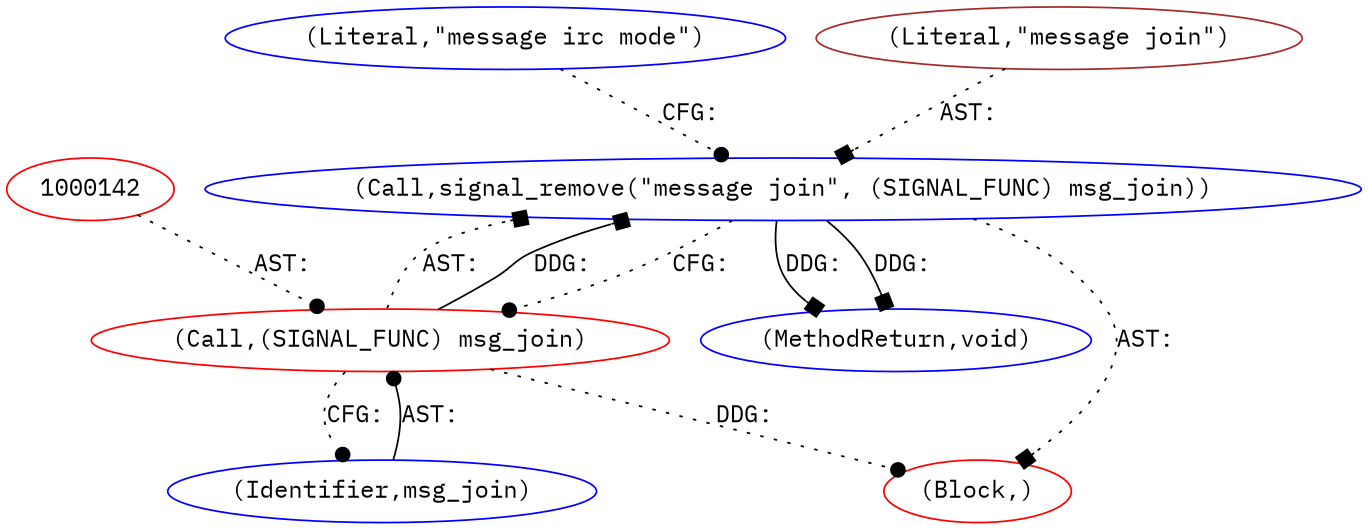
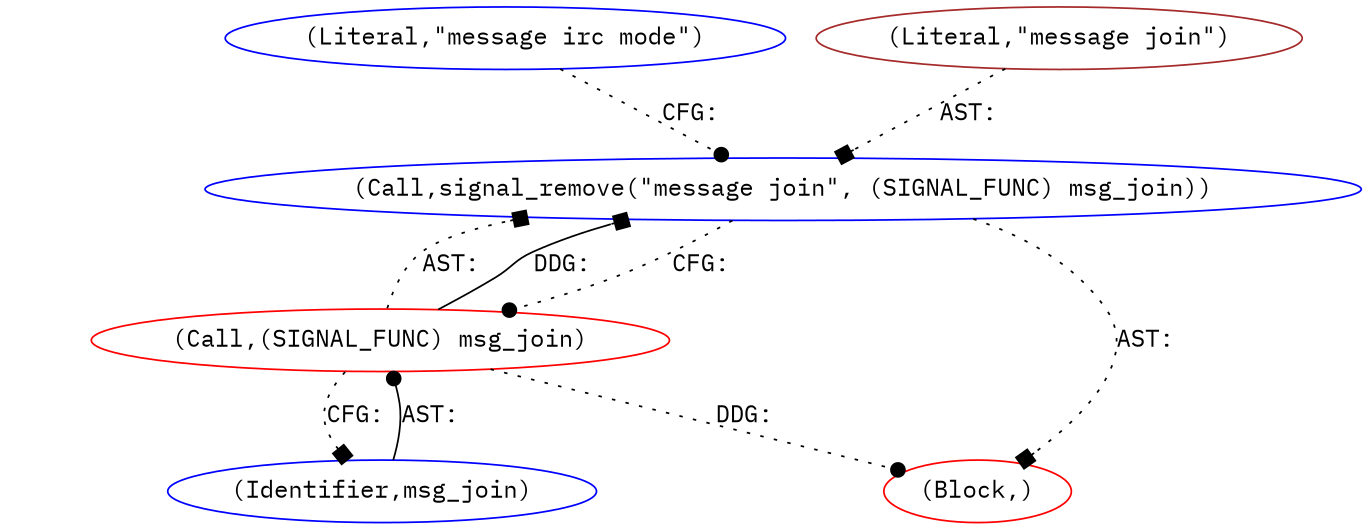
(90, 189) -> none
(896, 340) -> none
(325, 408) -> (325, 408)
